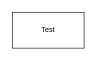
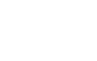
(48, 30) -> none
